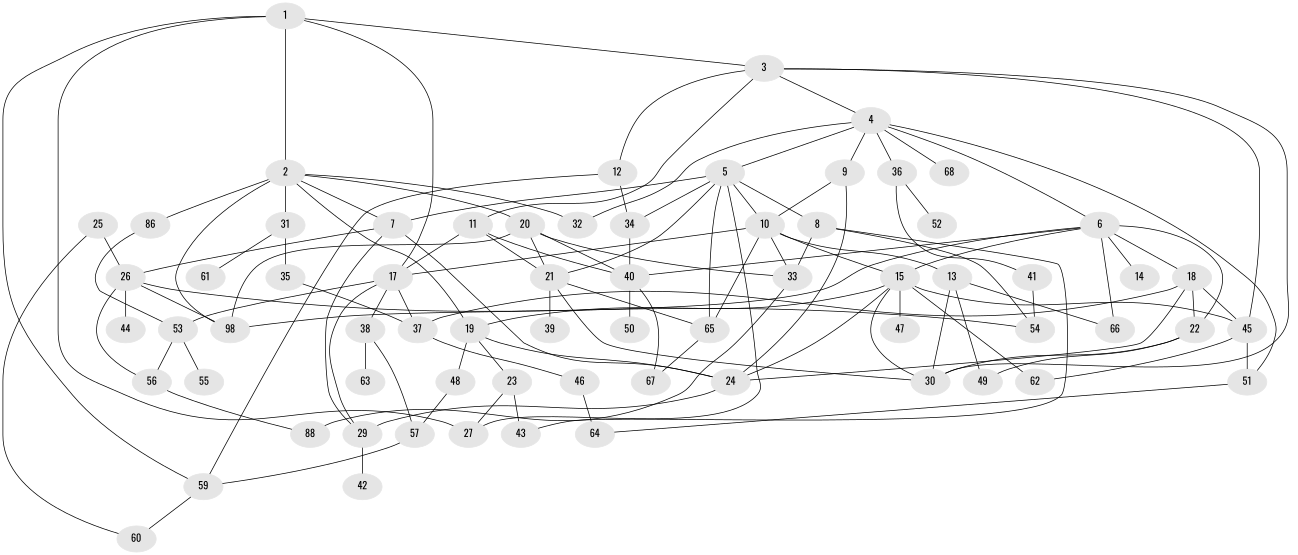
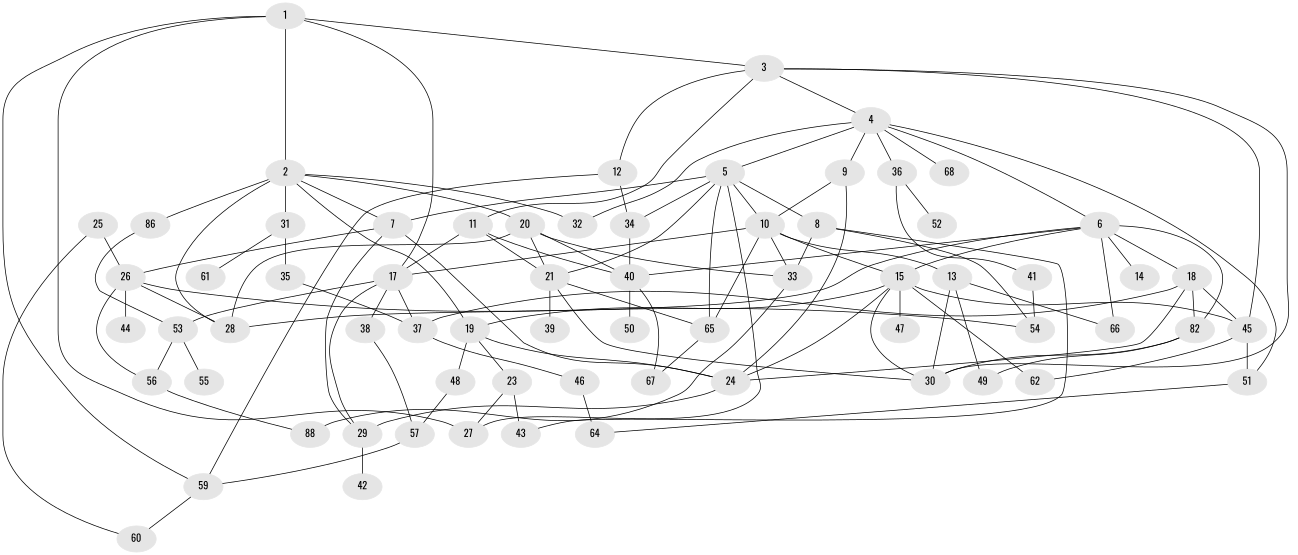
(230, 330) -> (230, 330)
(1195, 330) -> (1195, 330)
(365, 382) -> none
